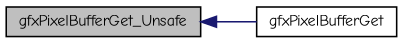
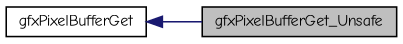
(237, 22) -> (182, 22)
